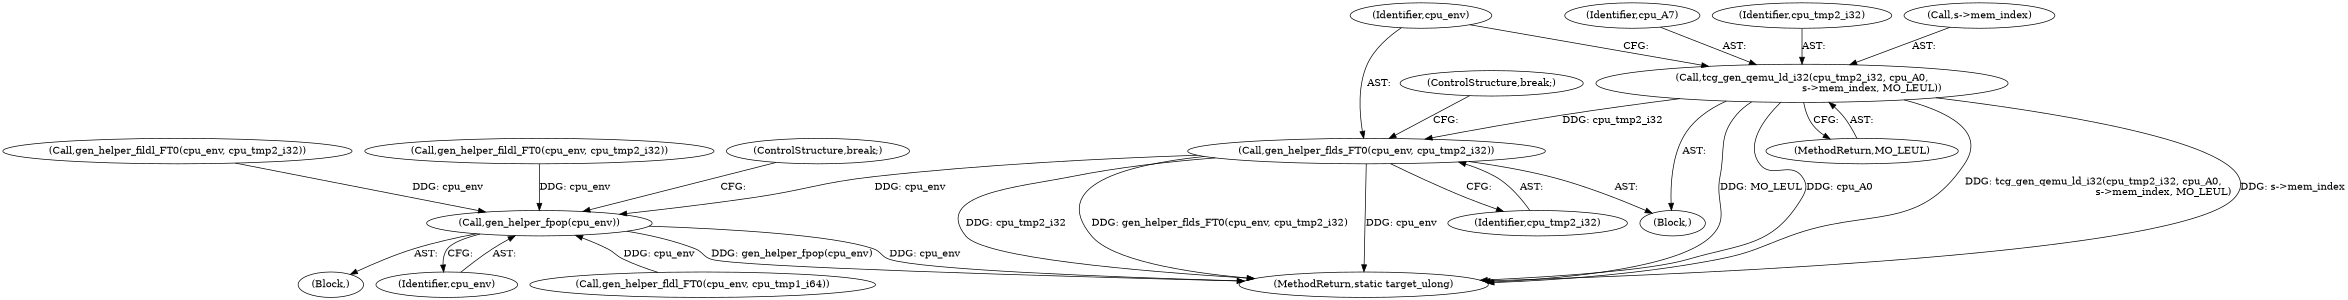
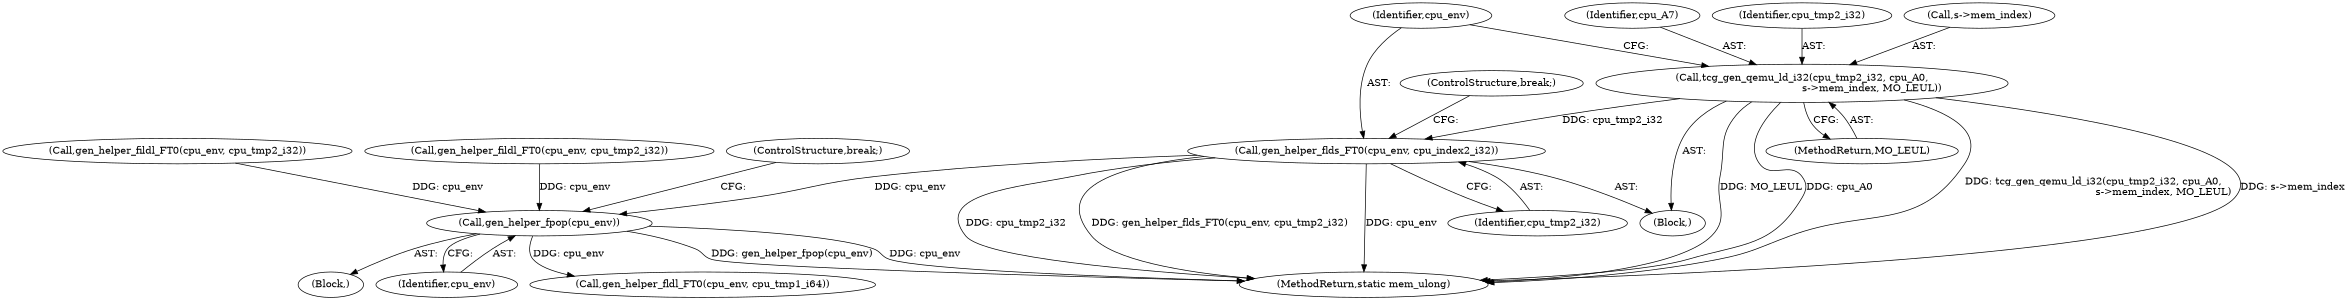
(1367, 151) -> (1367, 151)
(619, 257) -> (538, 264)
(1364, 285) -> (1364, 285)
